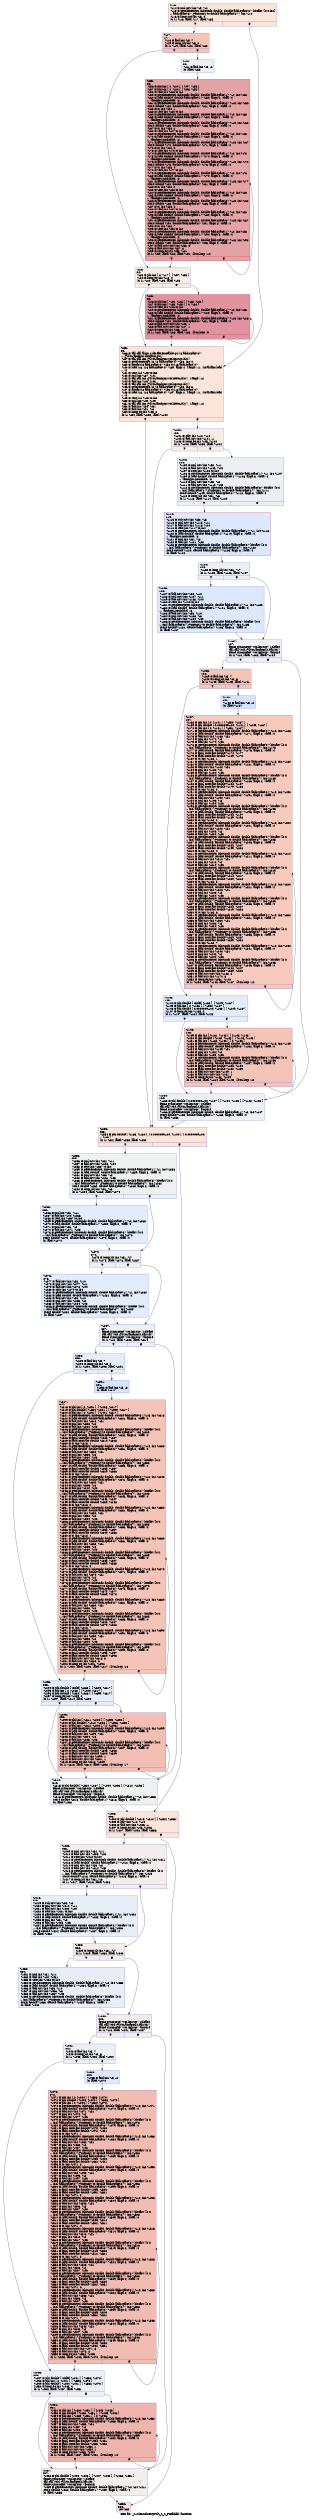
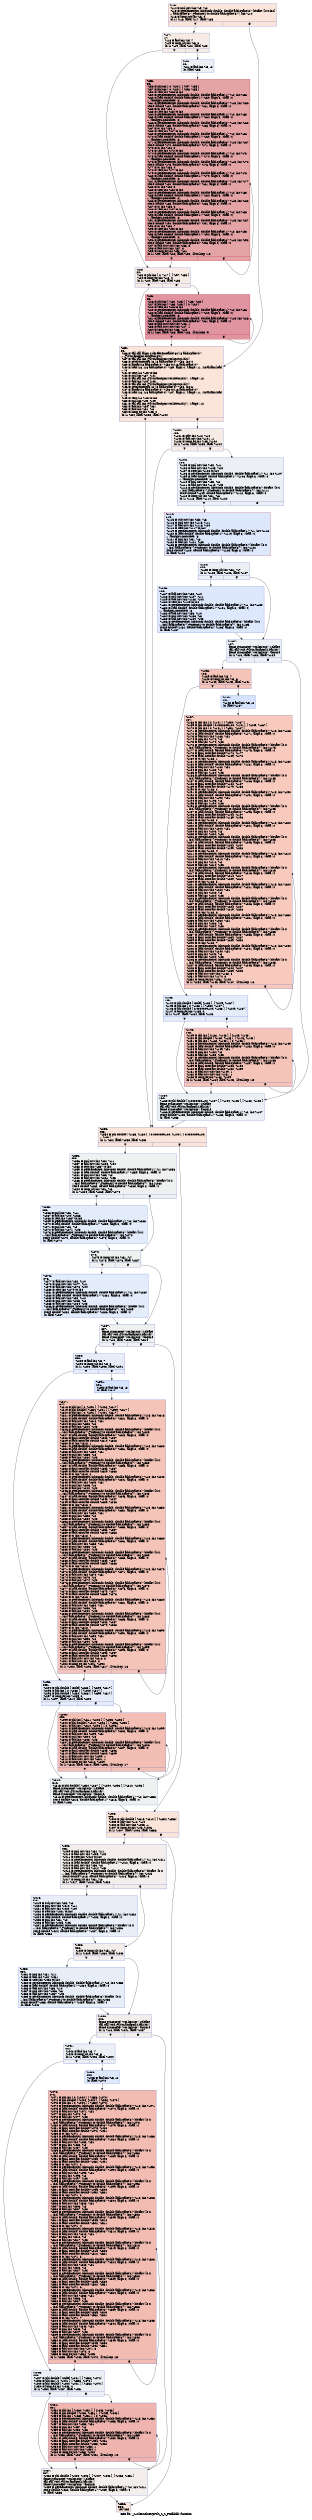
(186, 43) -> (186, 43)
